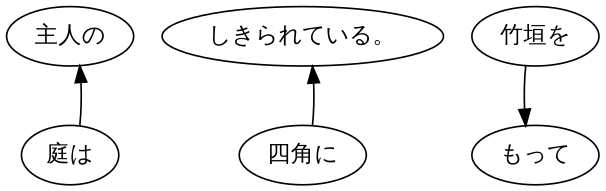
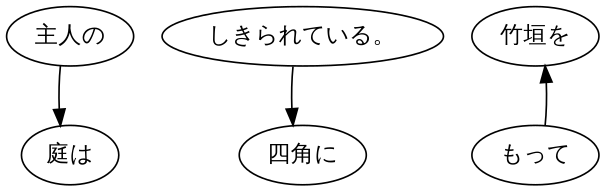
(524, 87) -> (546, 104)
(81, 104) -> (59, 87)
(314, 104) -> (292, 88)
